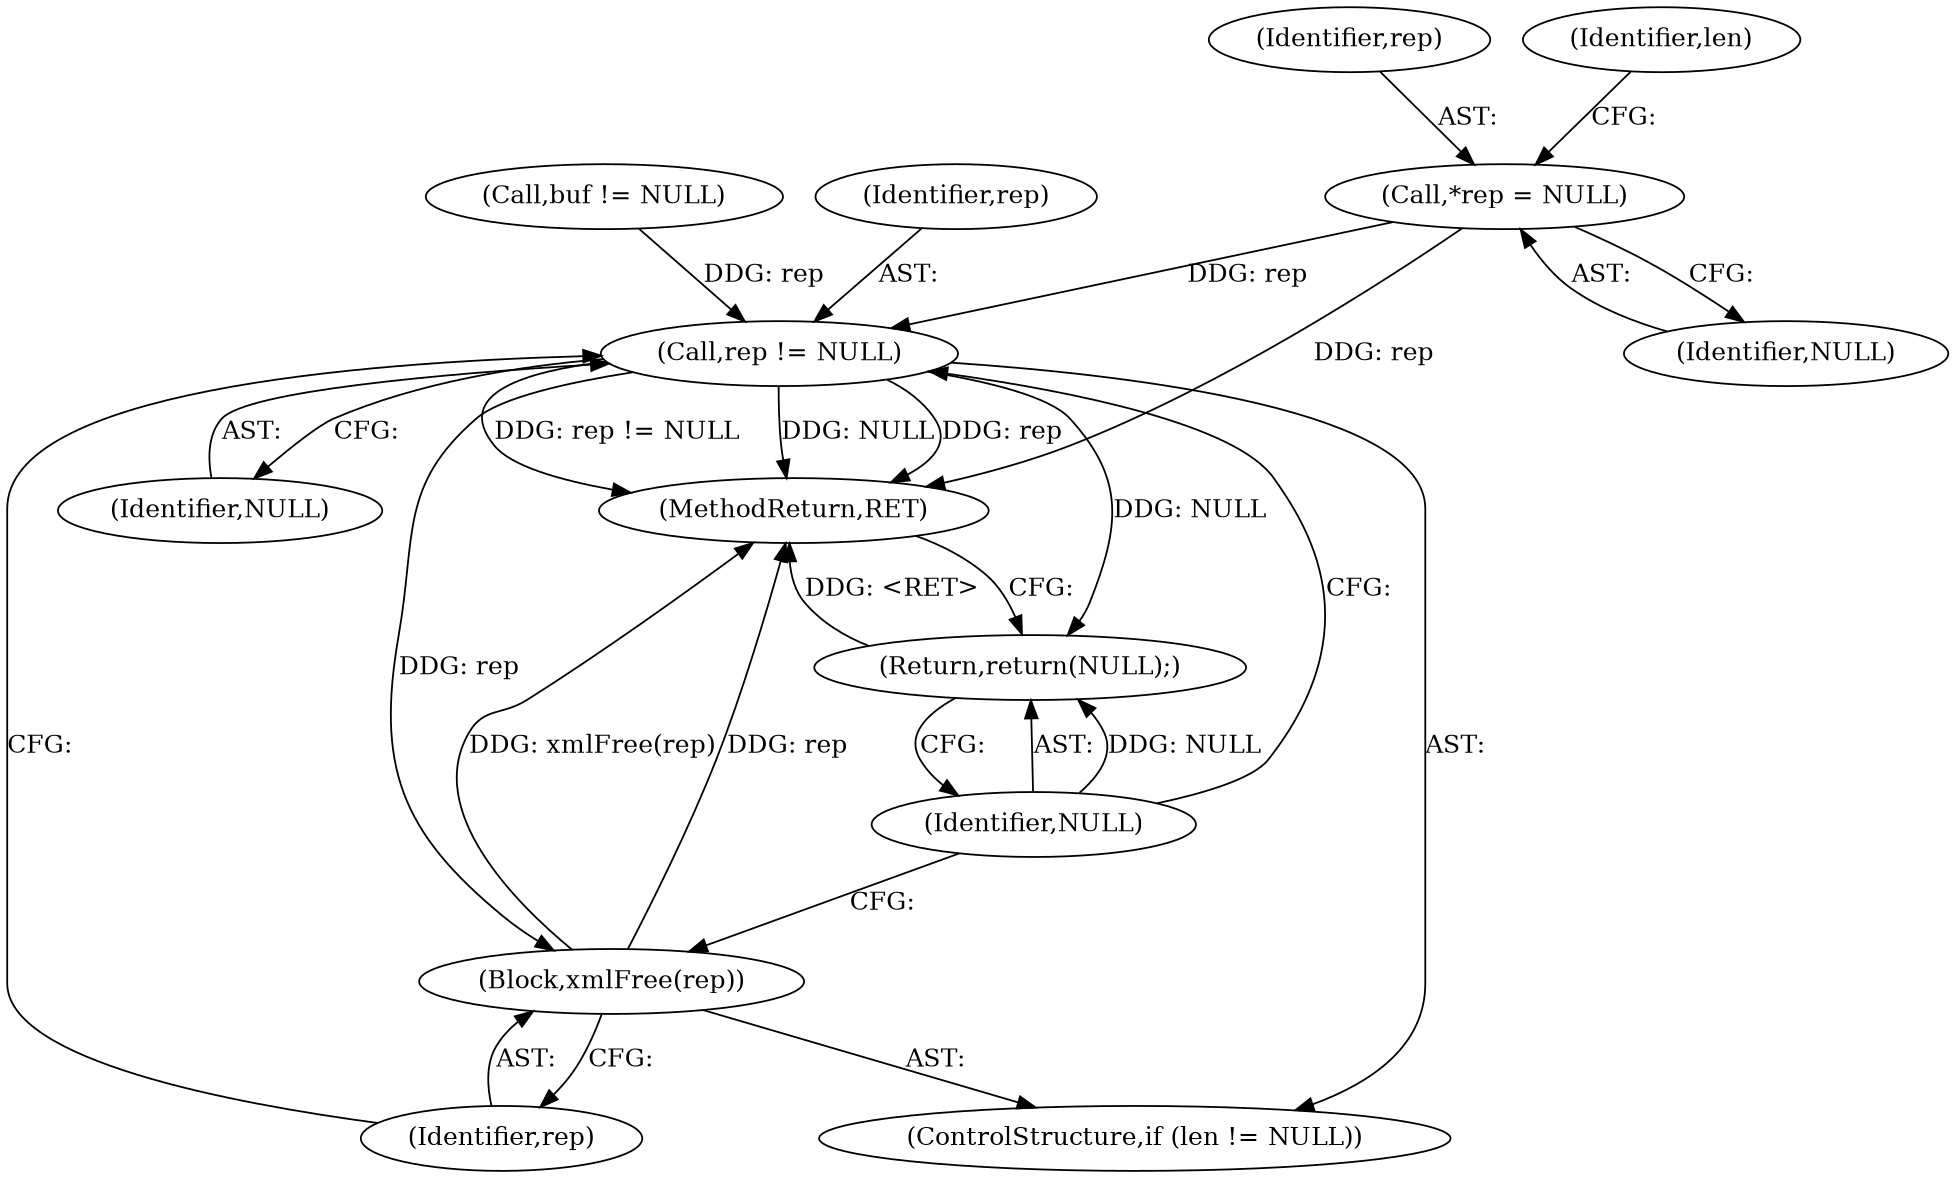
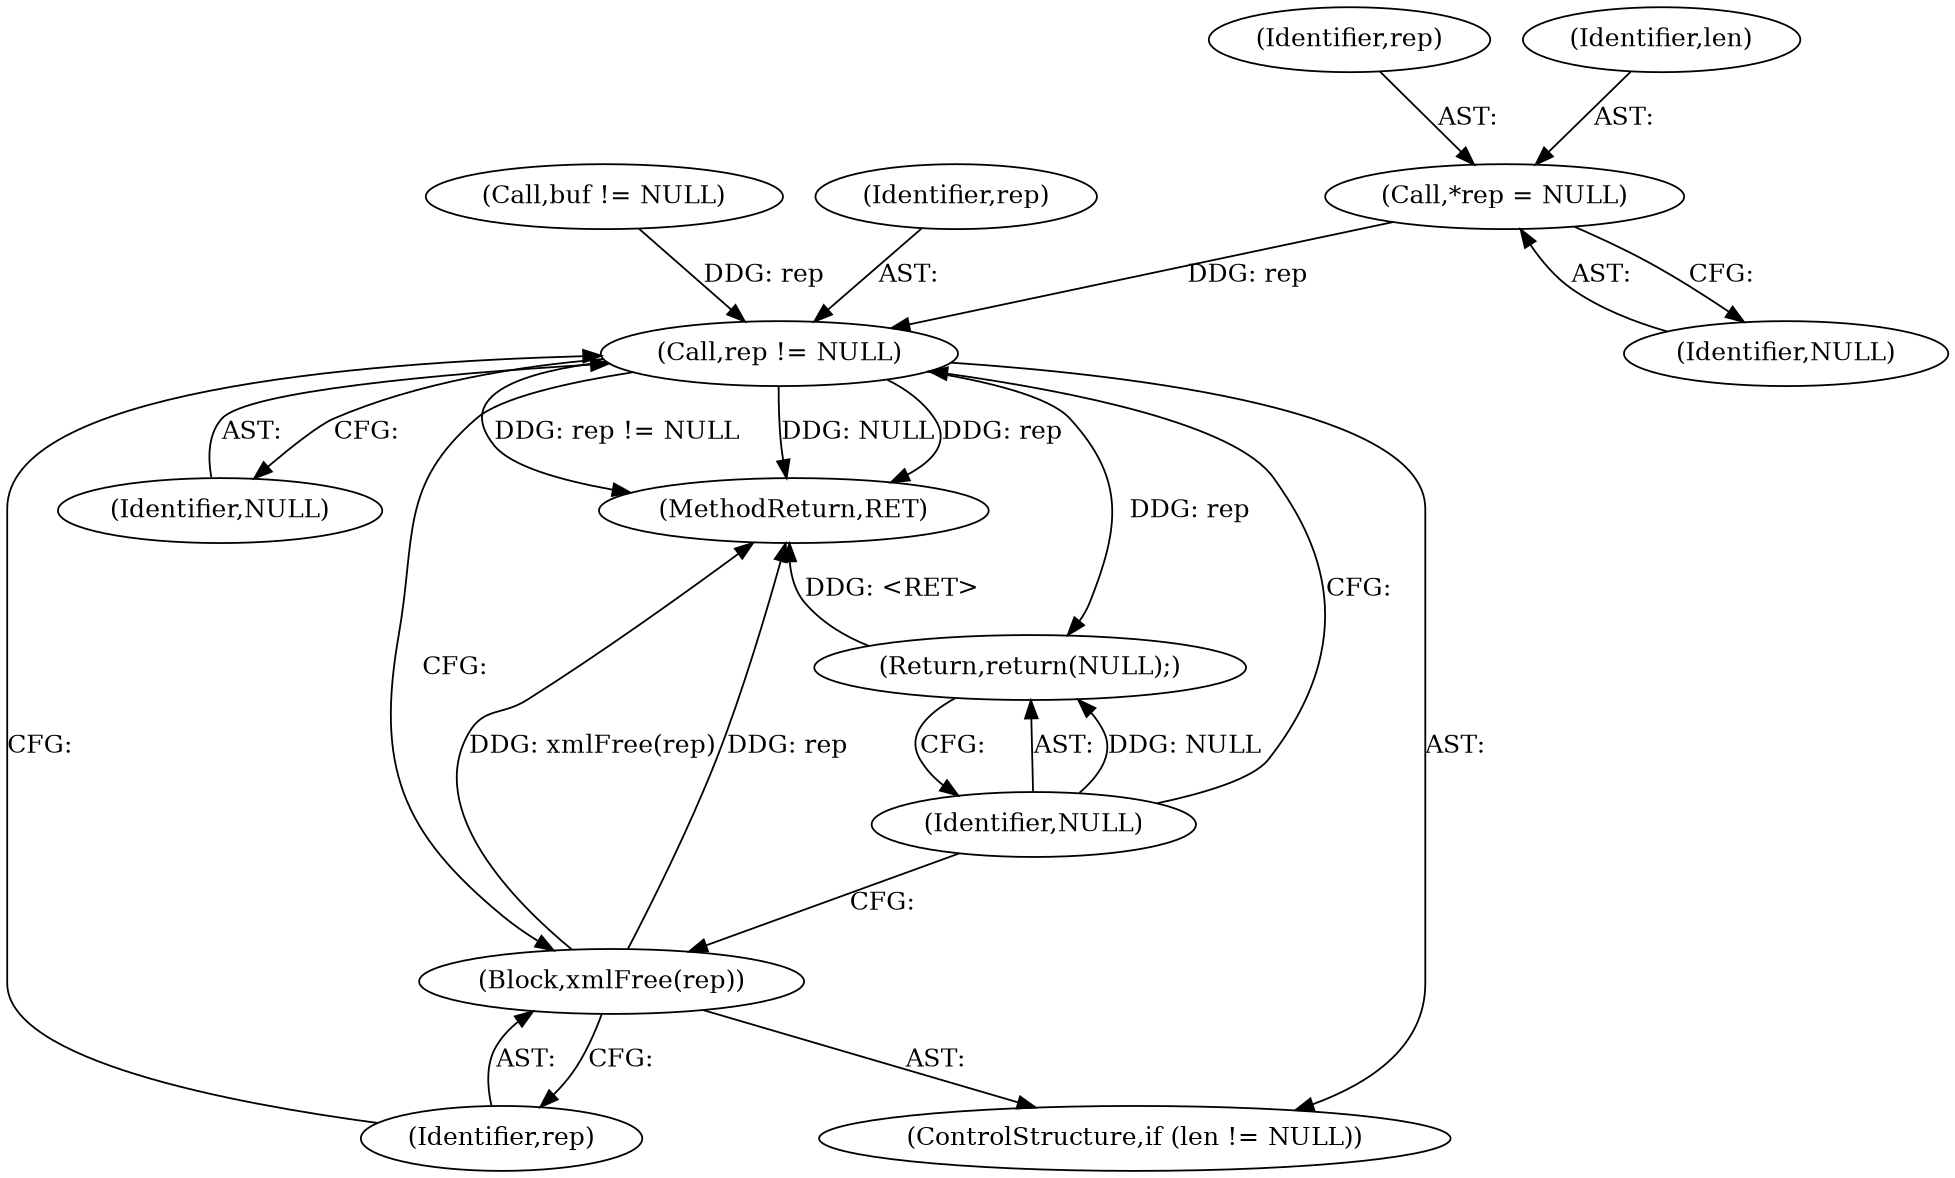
(1628, 118) -> (1628, 118)
(1214, 379) -> none
(1190, 511) -> (1190, 511)
(975, 566) -> none
(459, 668) -> (459, 668)
